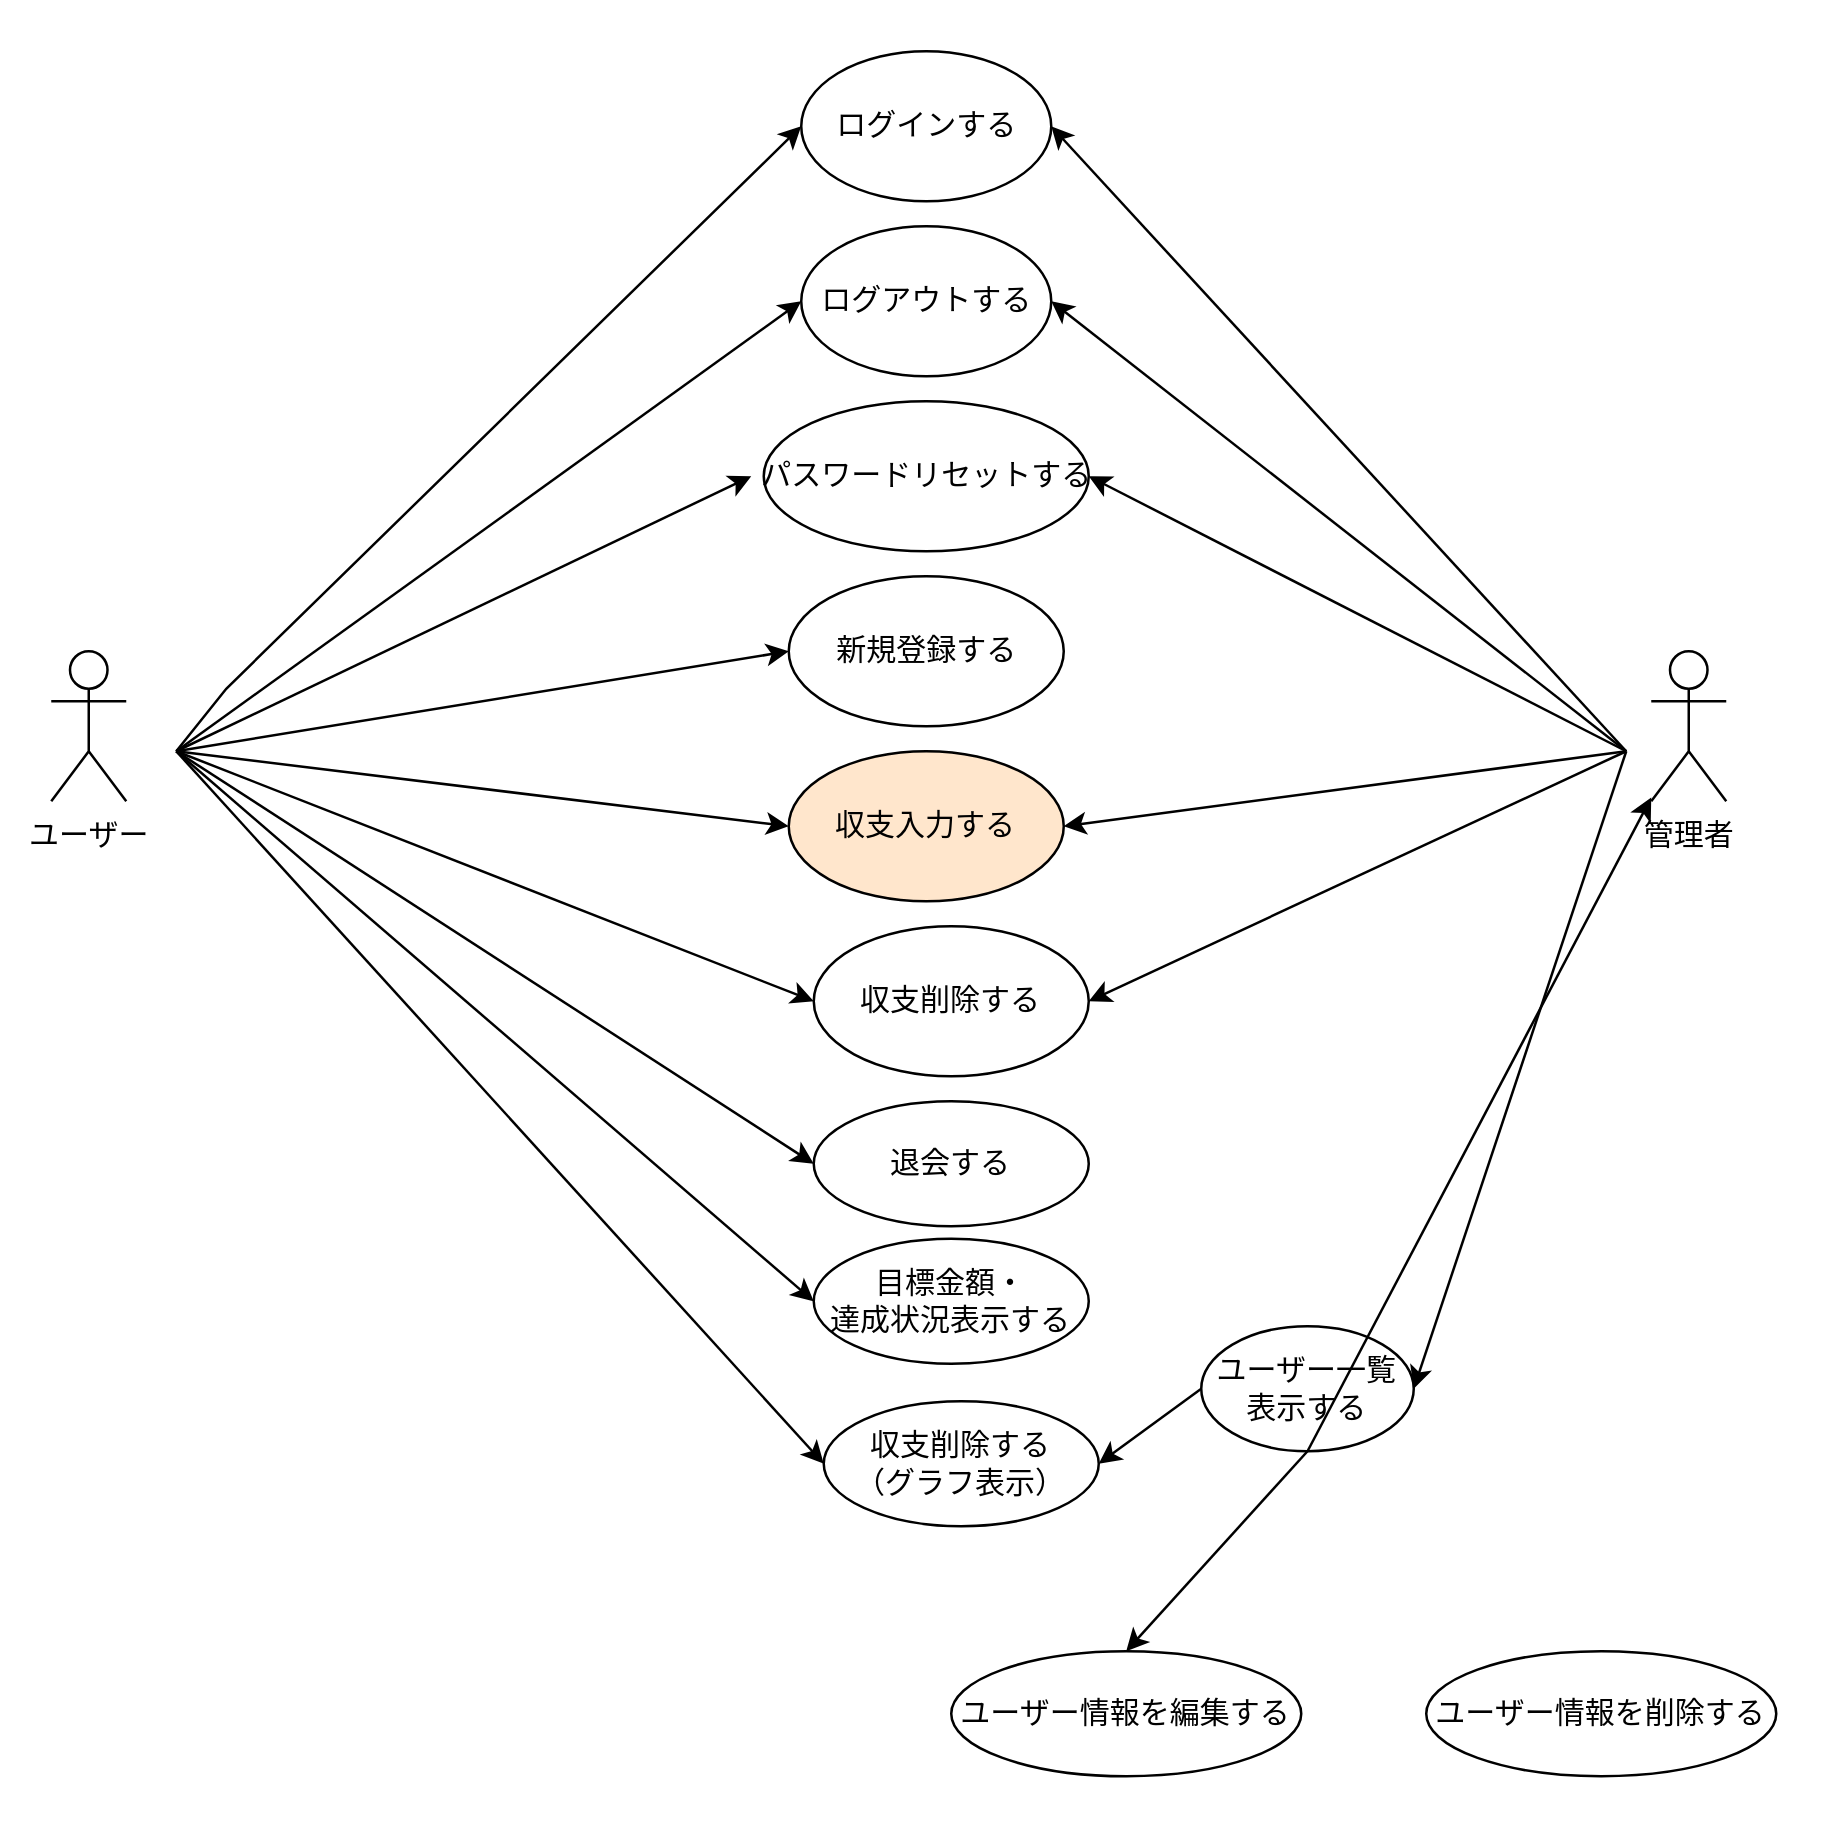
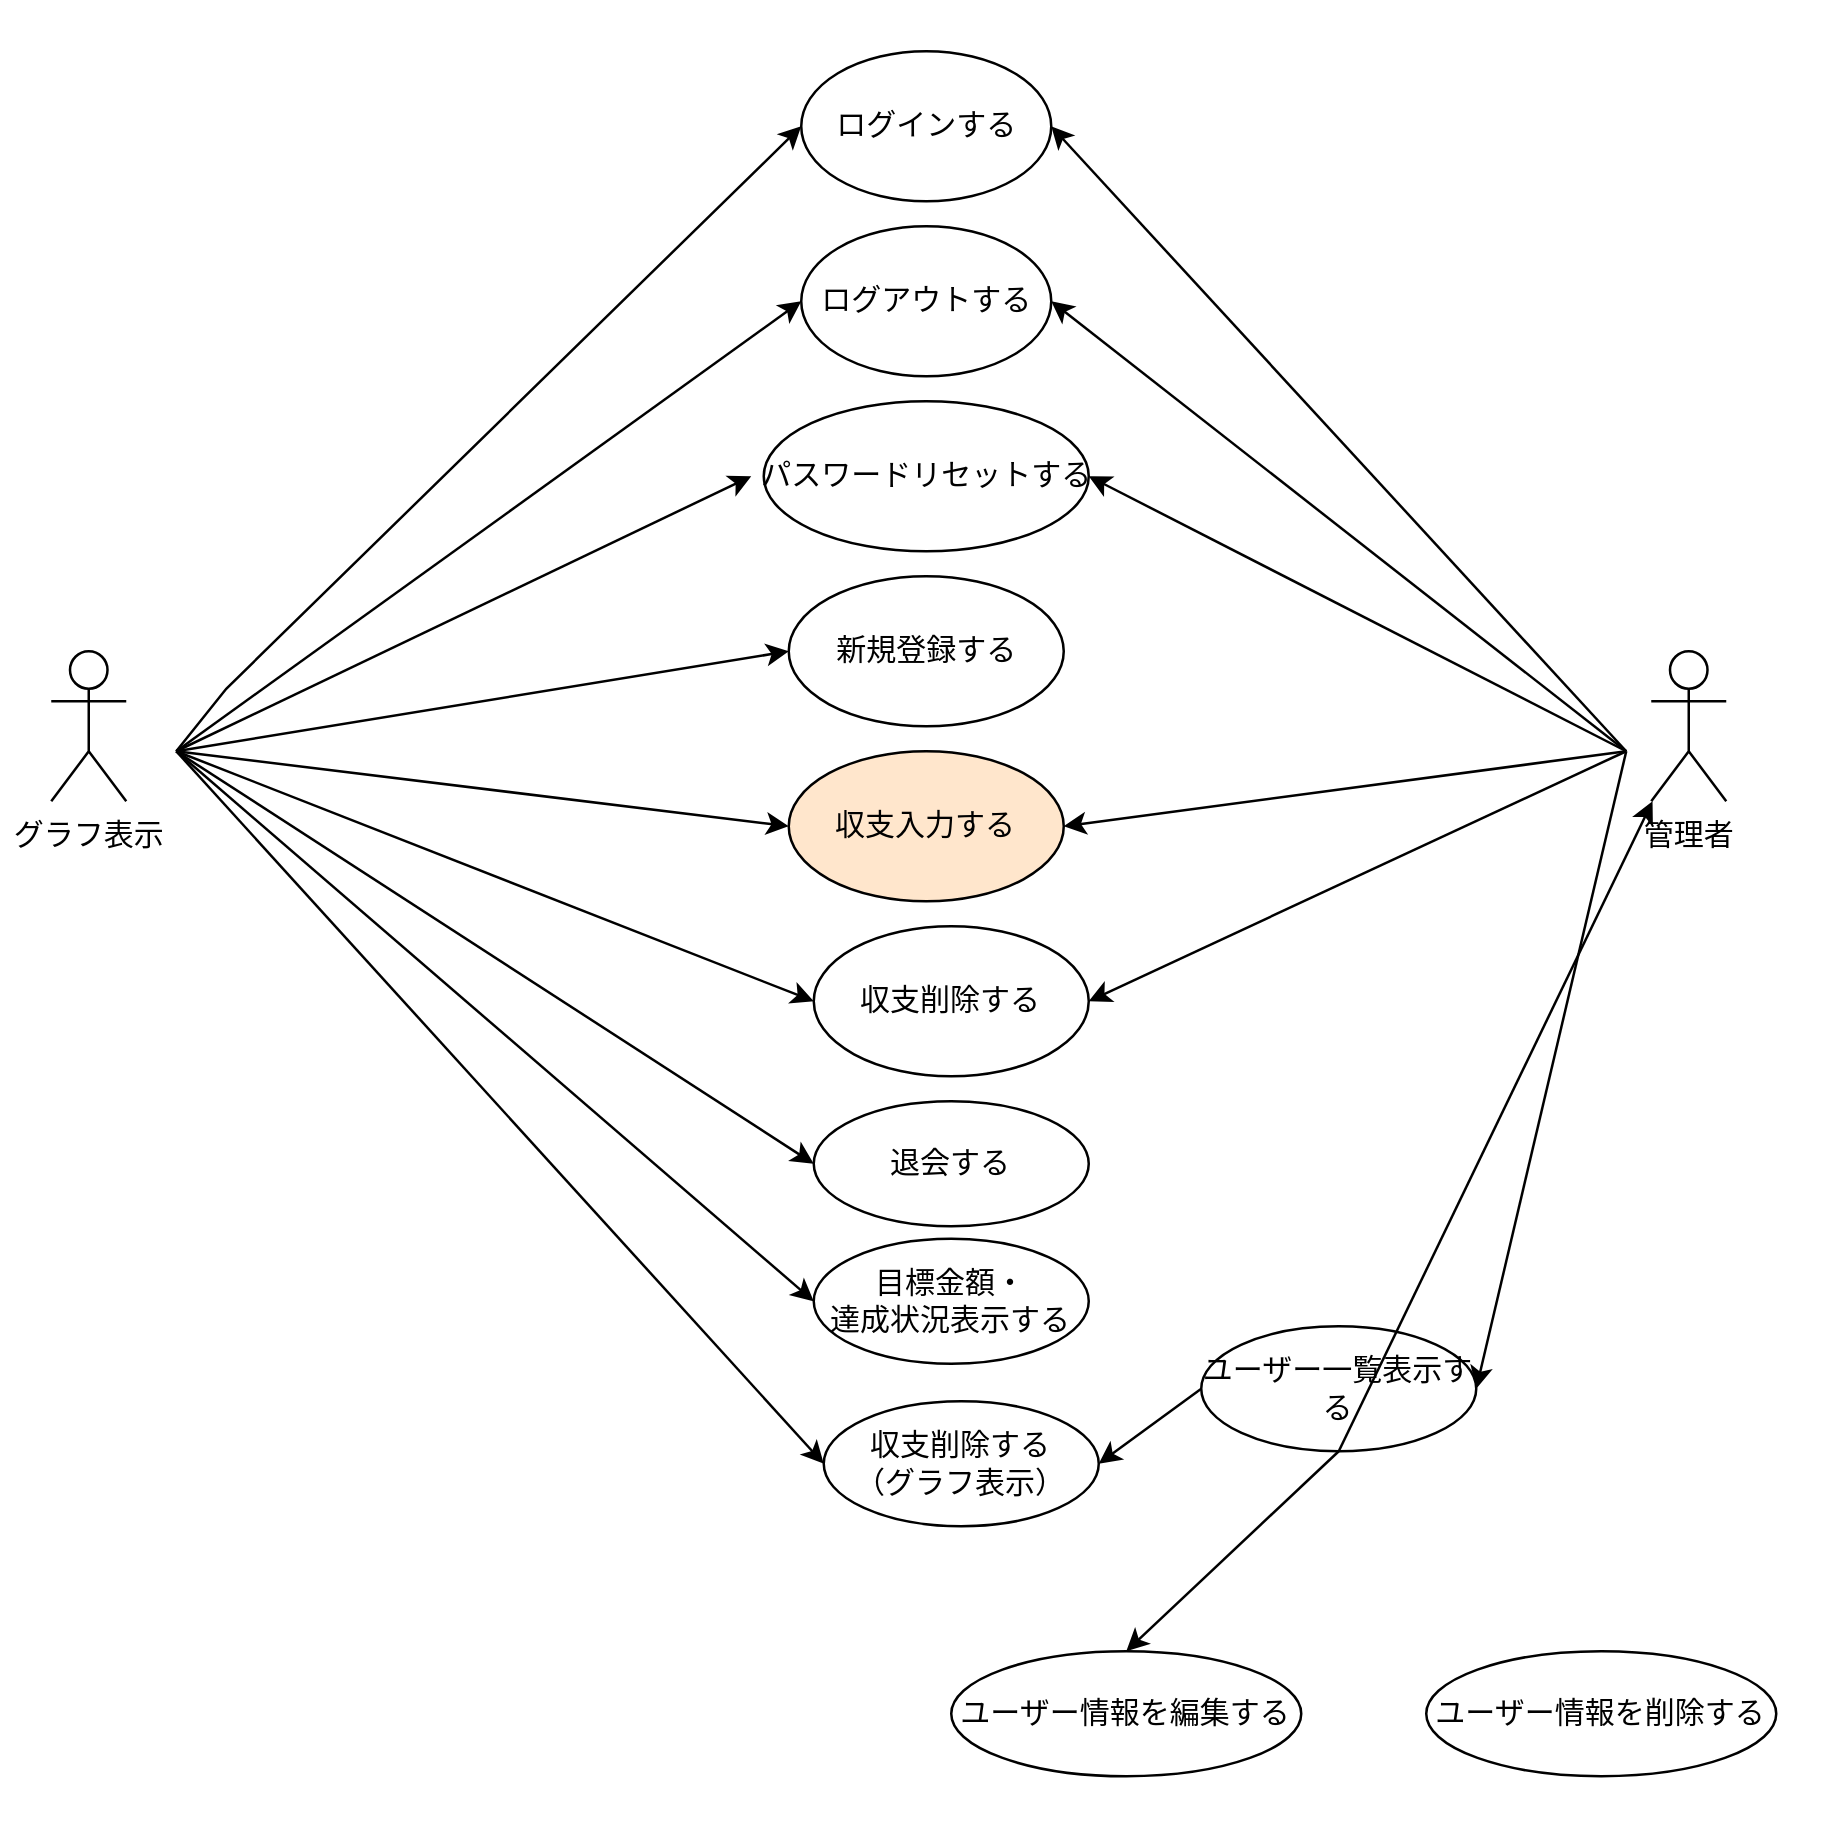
(90, 837) -> (90, 837)
(1308, 1389) -> (1339, 1389)
